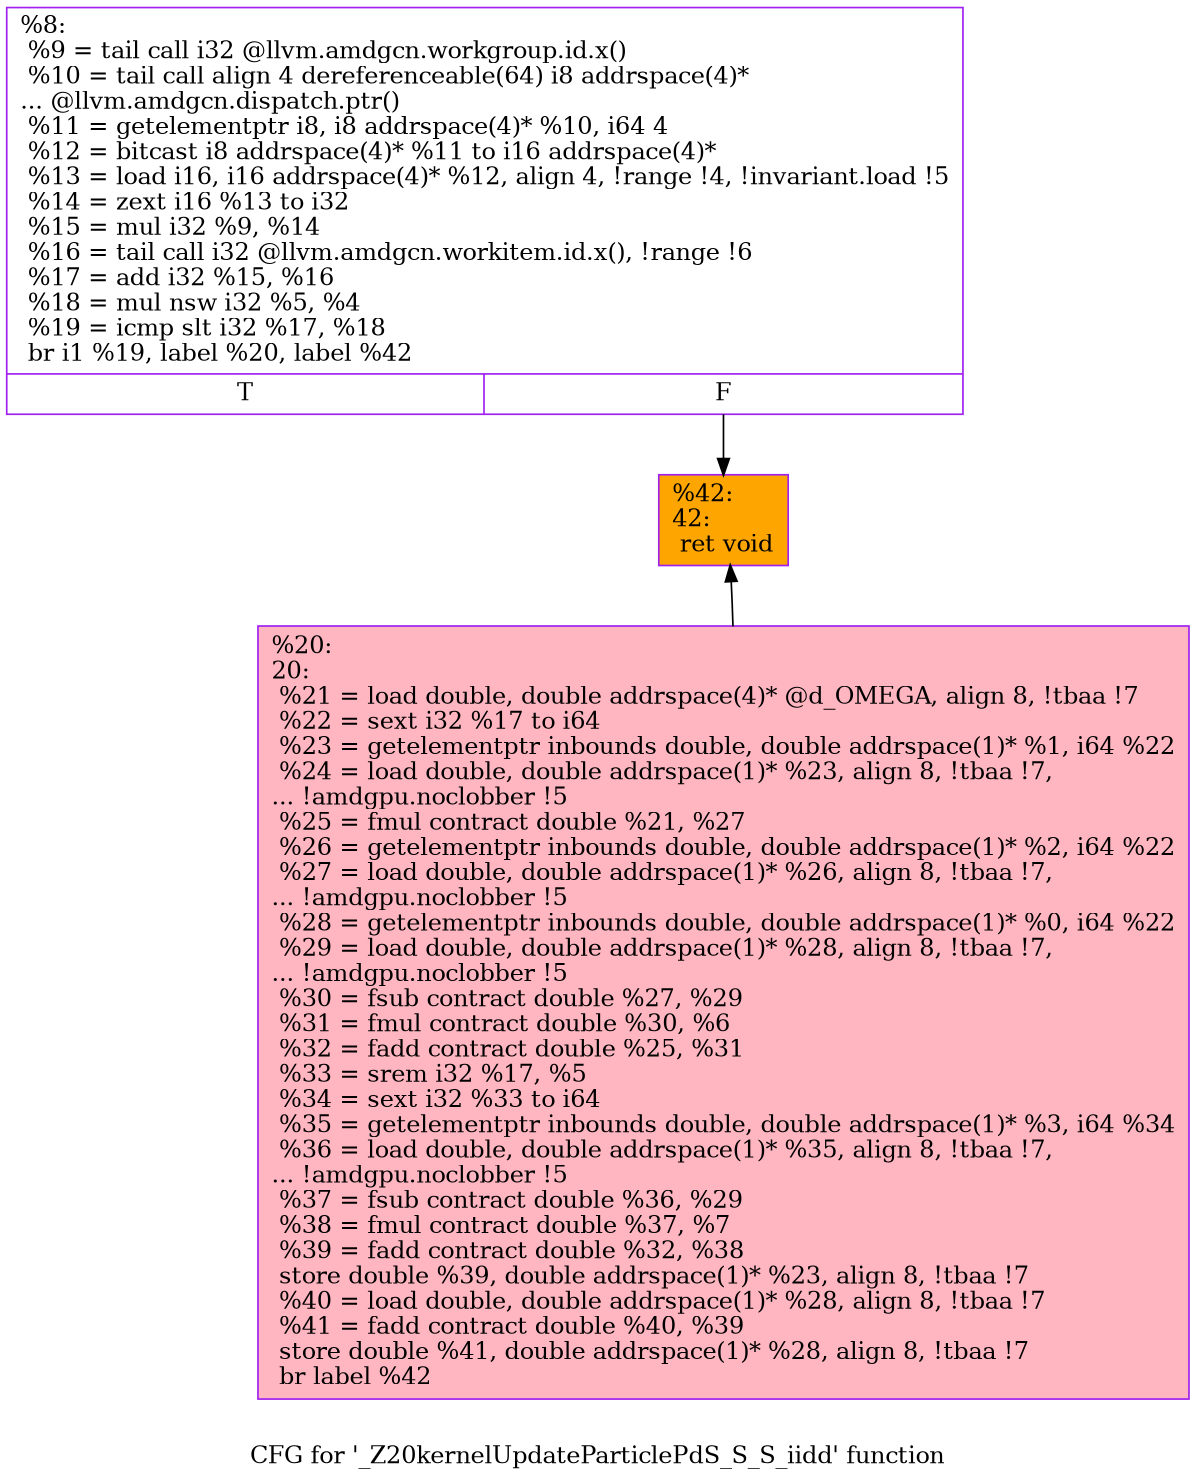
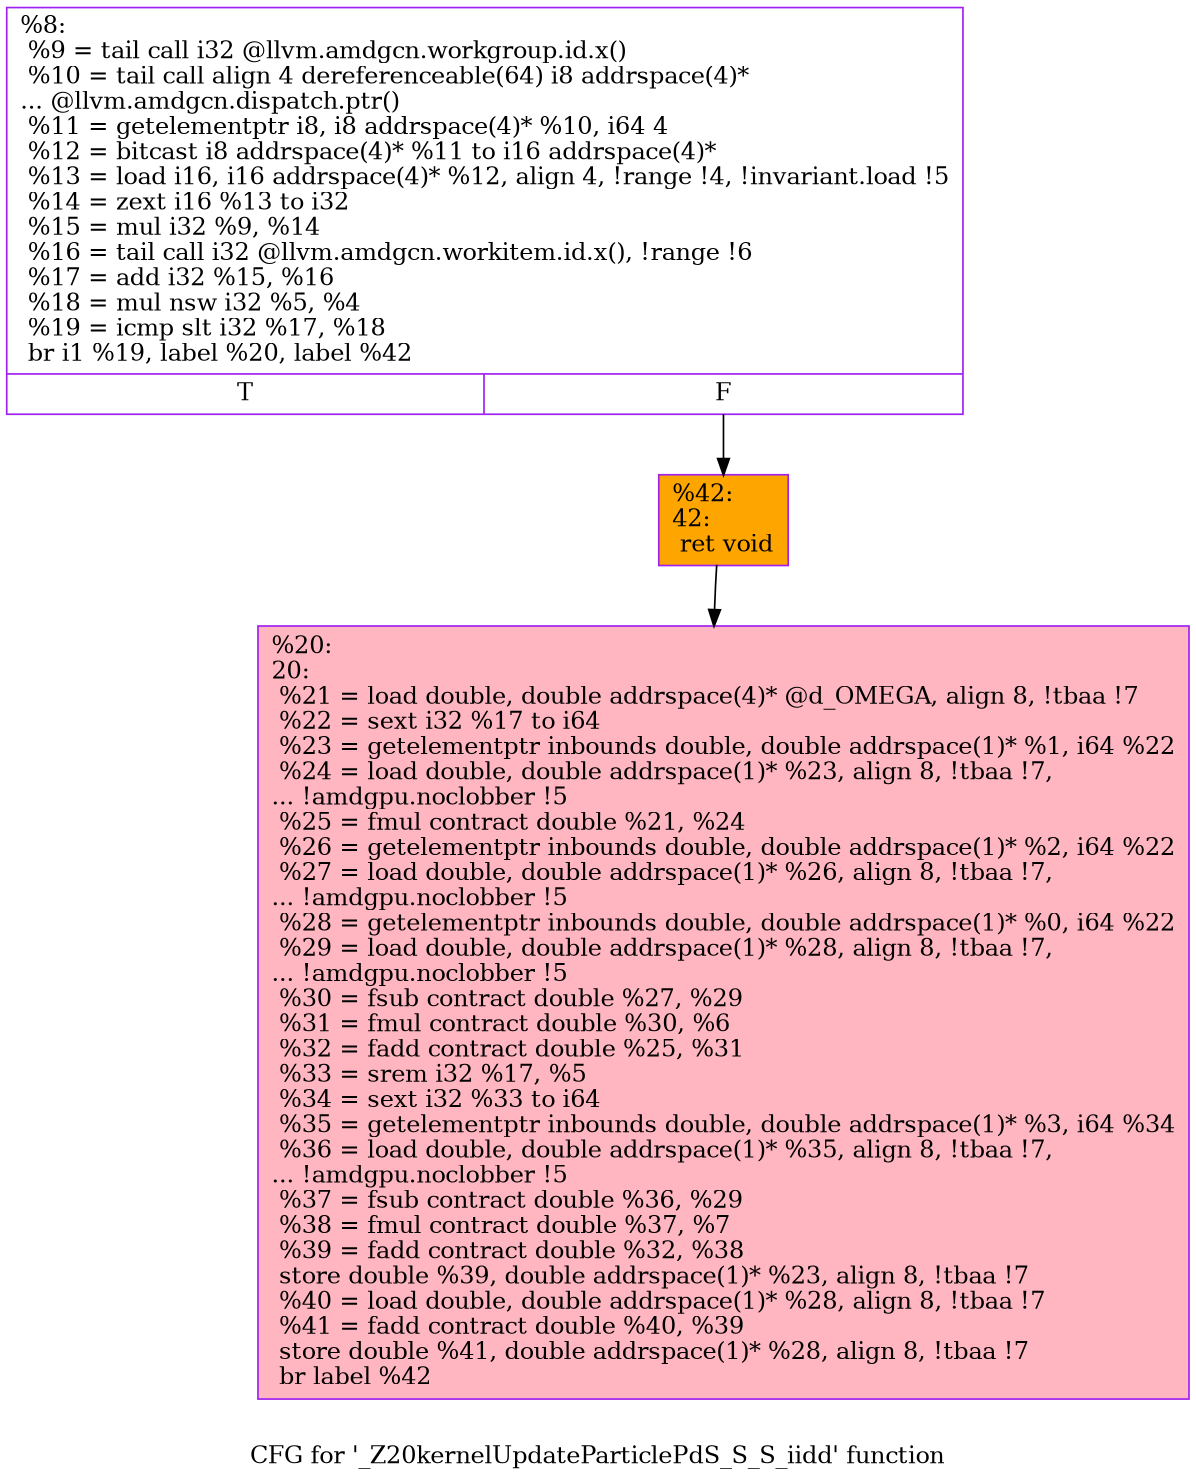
(732, 604) -> (715, 587)
(509, 823) -> (509, 823)
